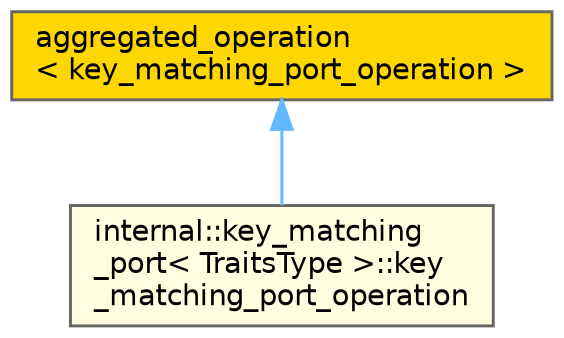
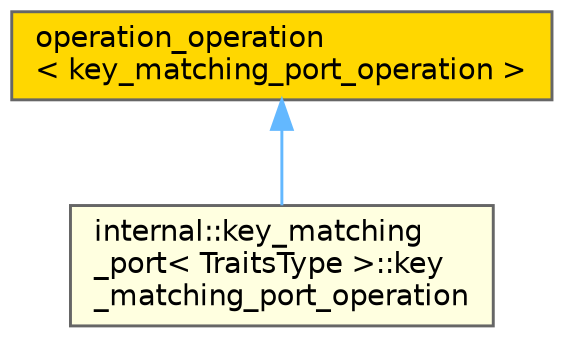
(282, 56) -> (282, 56)
